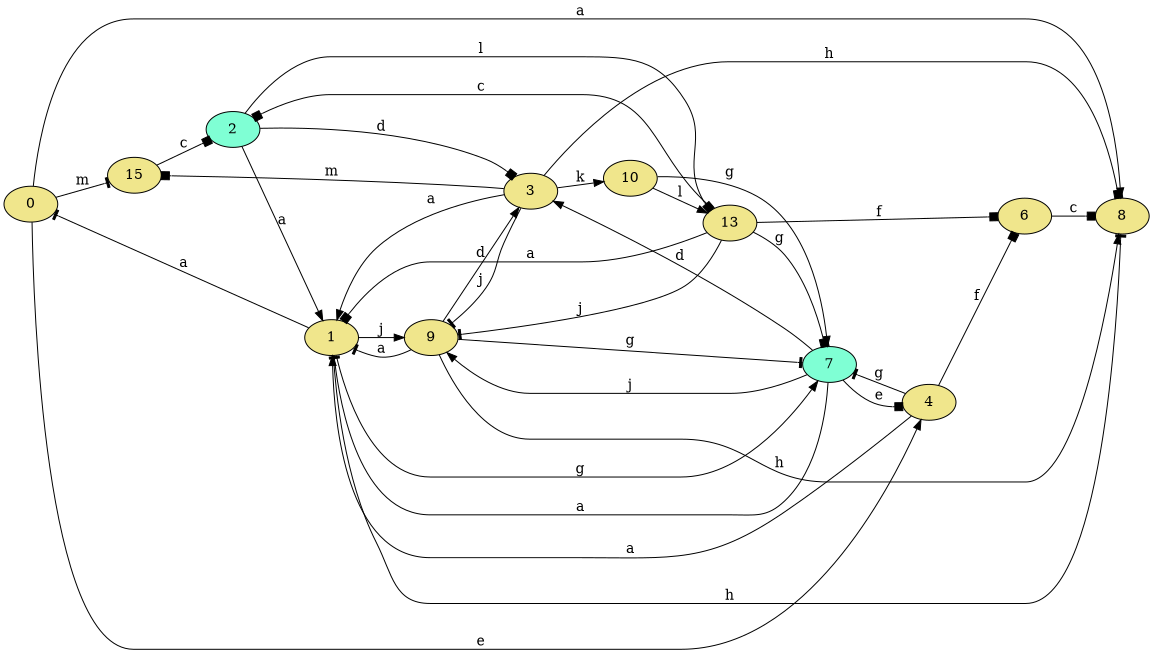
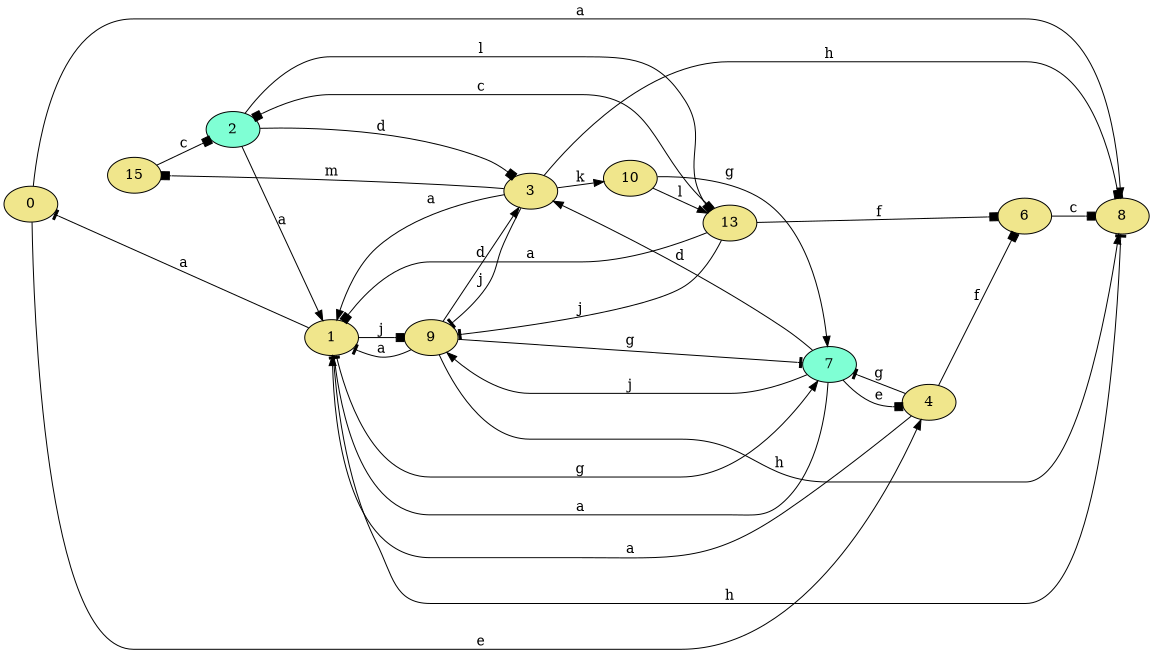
(80, 190) -> none
(799, 276) -> none
(376, 338) -> (376, 338)
